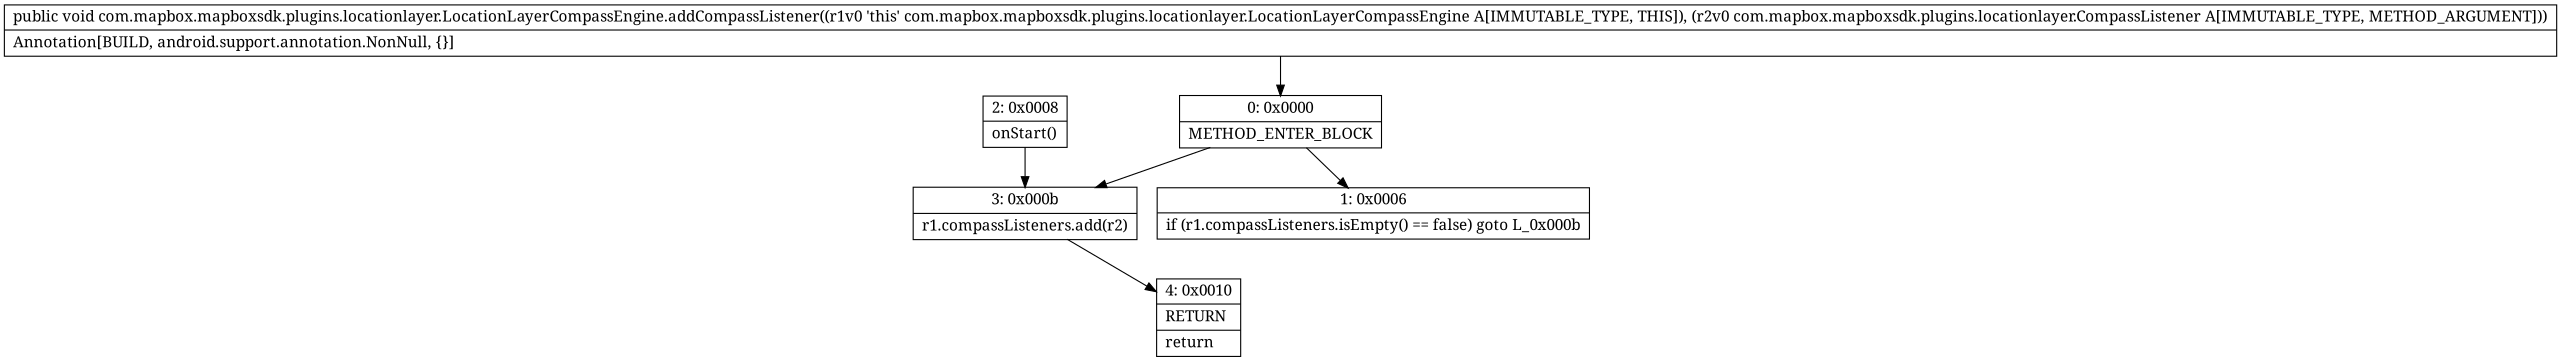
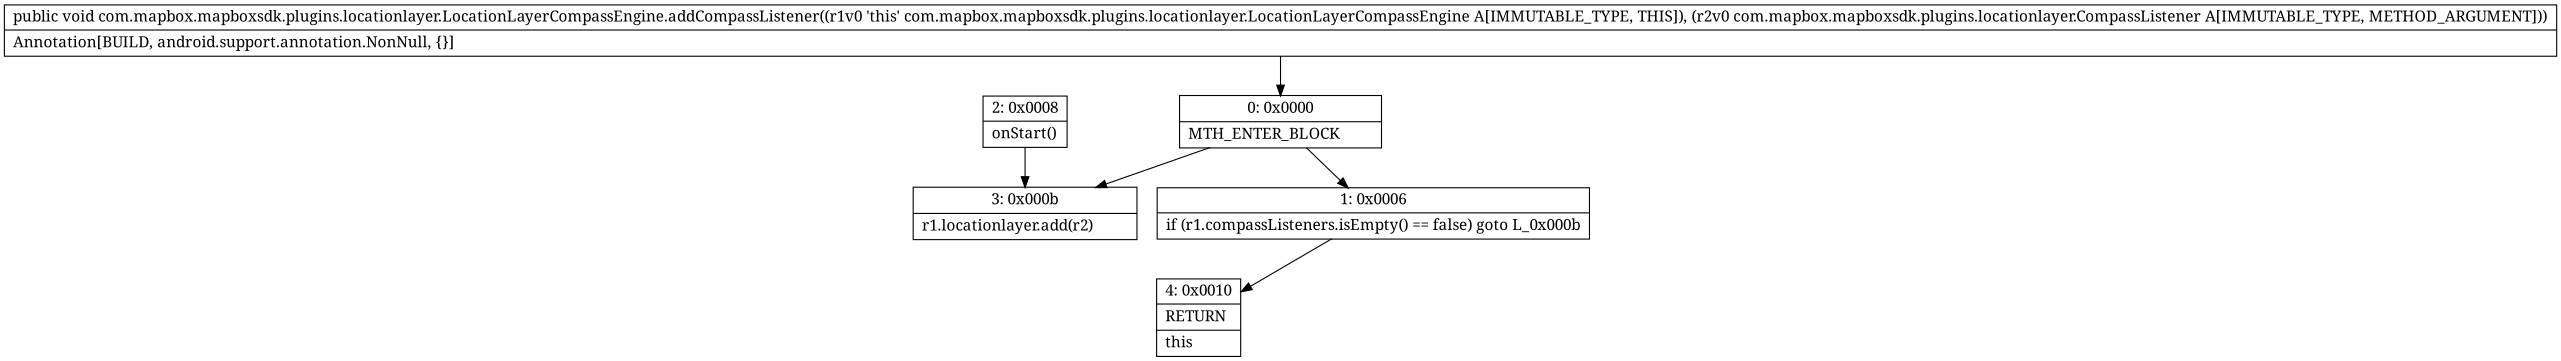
(1281, 134) -> (1264, 134)
(1025, 226) -> (1008, 226)
(1107, 263) -> (1291, 262)
(1190, 343) -> (1179, 343)
